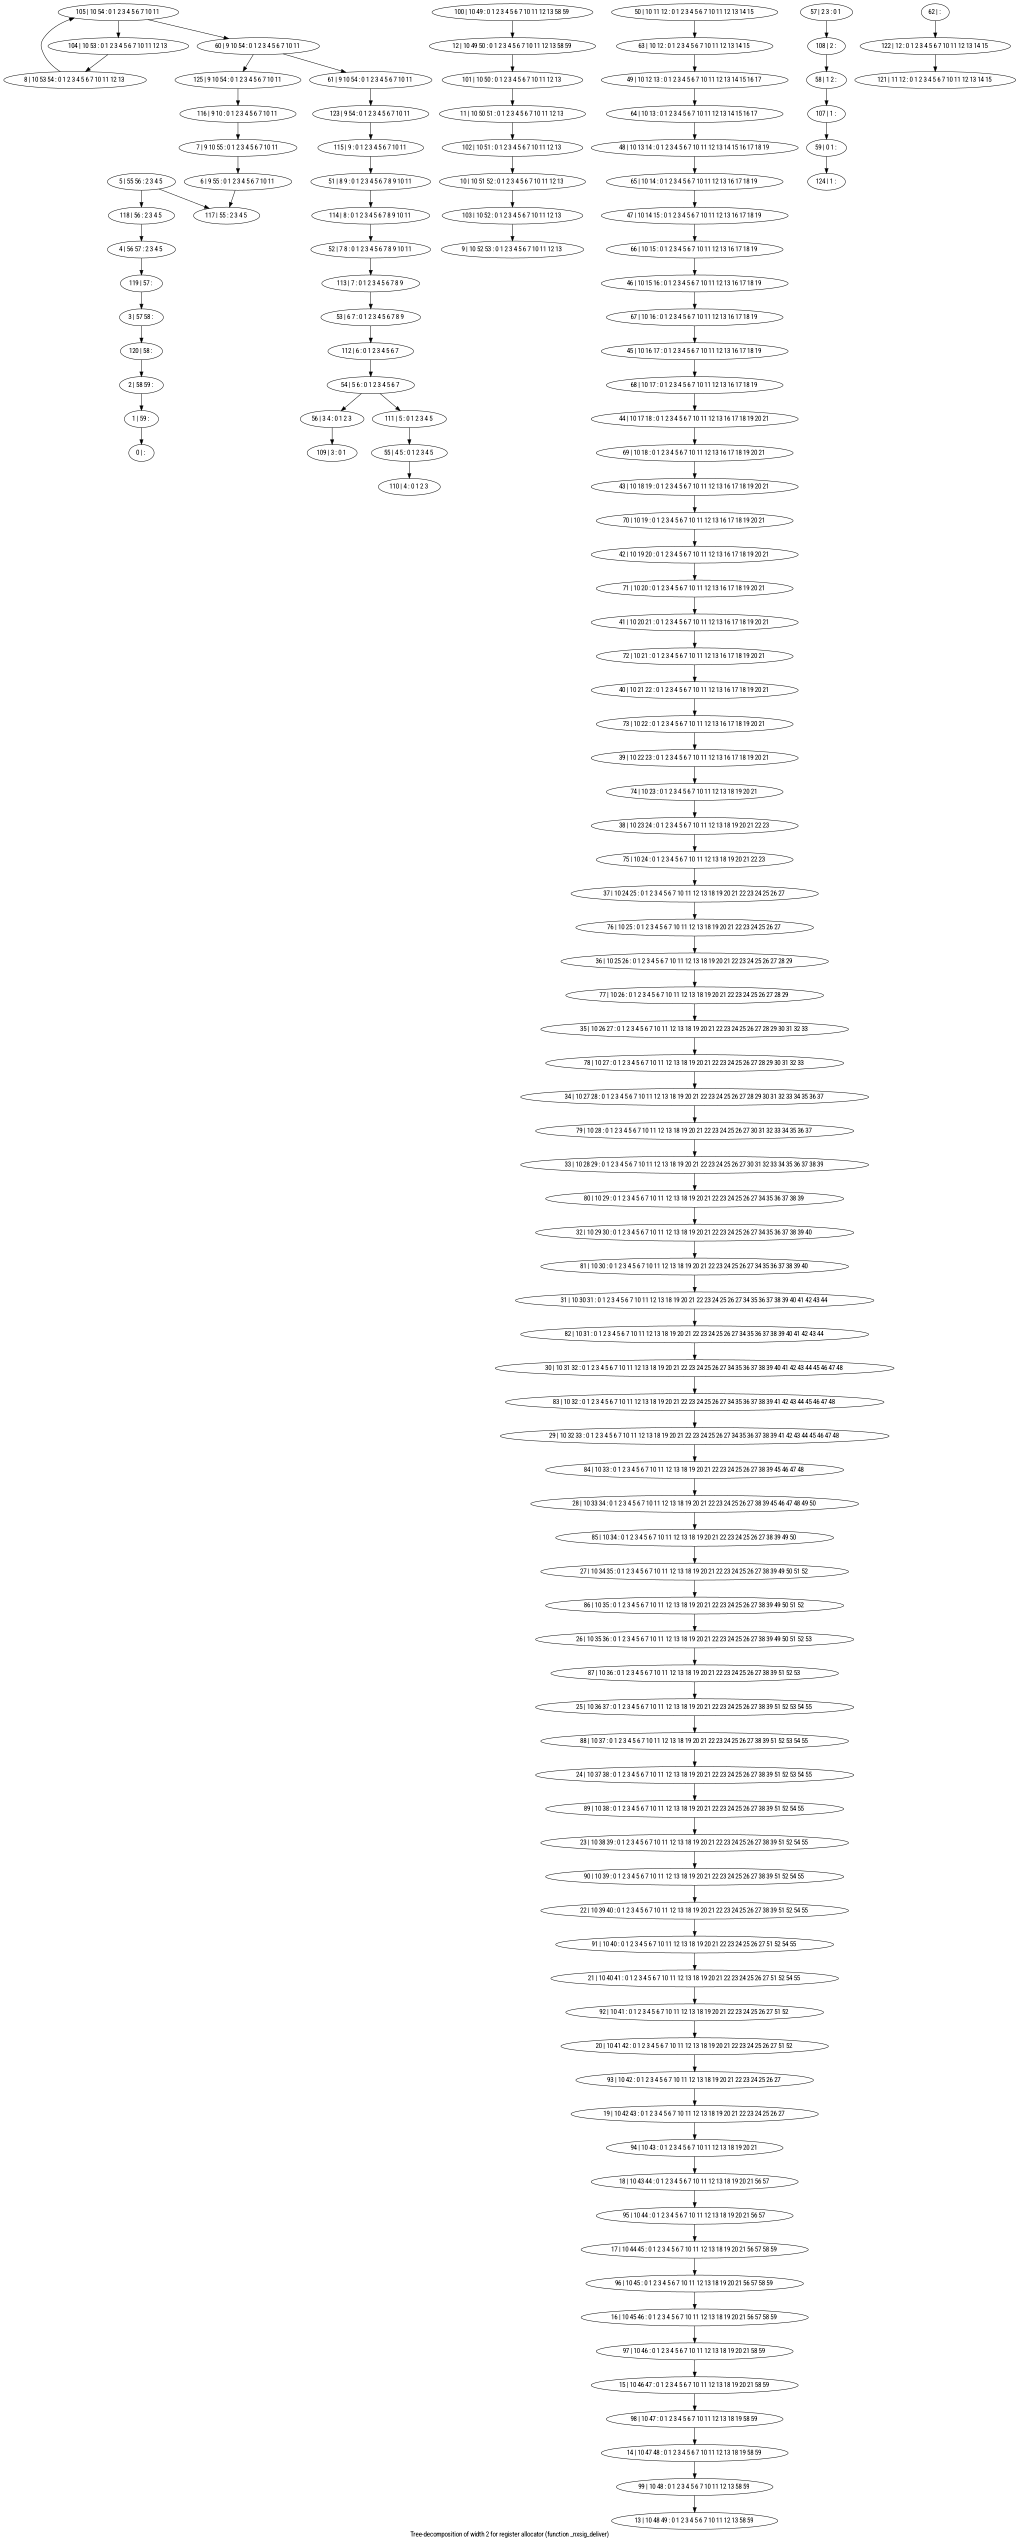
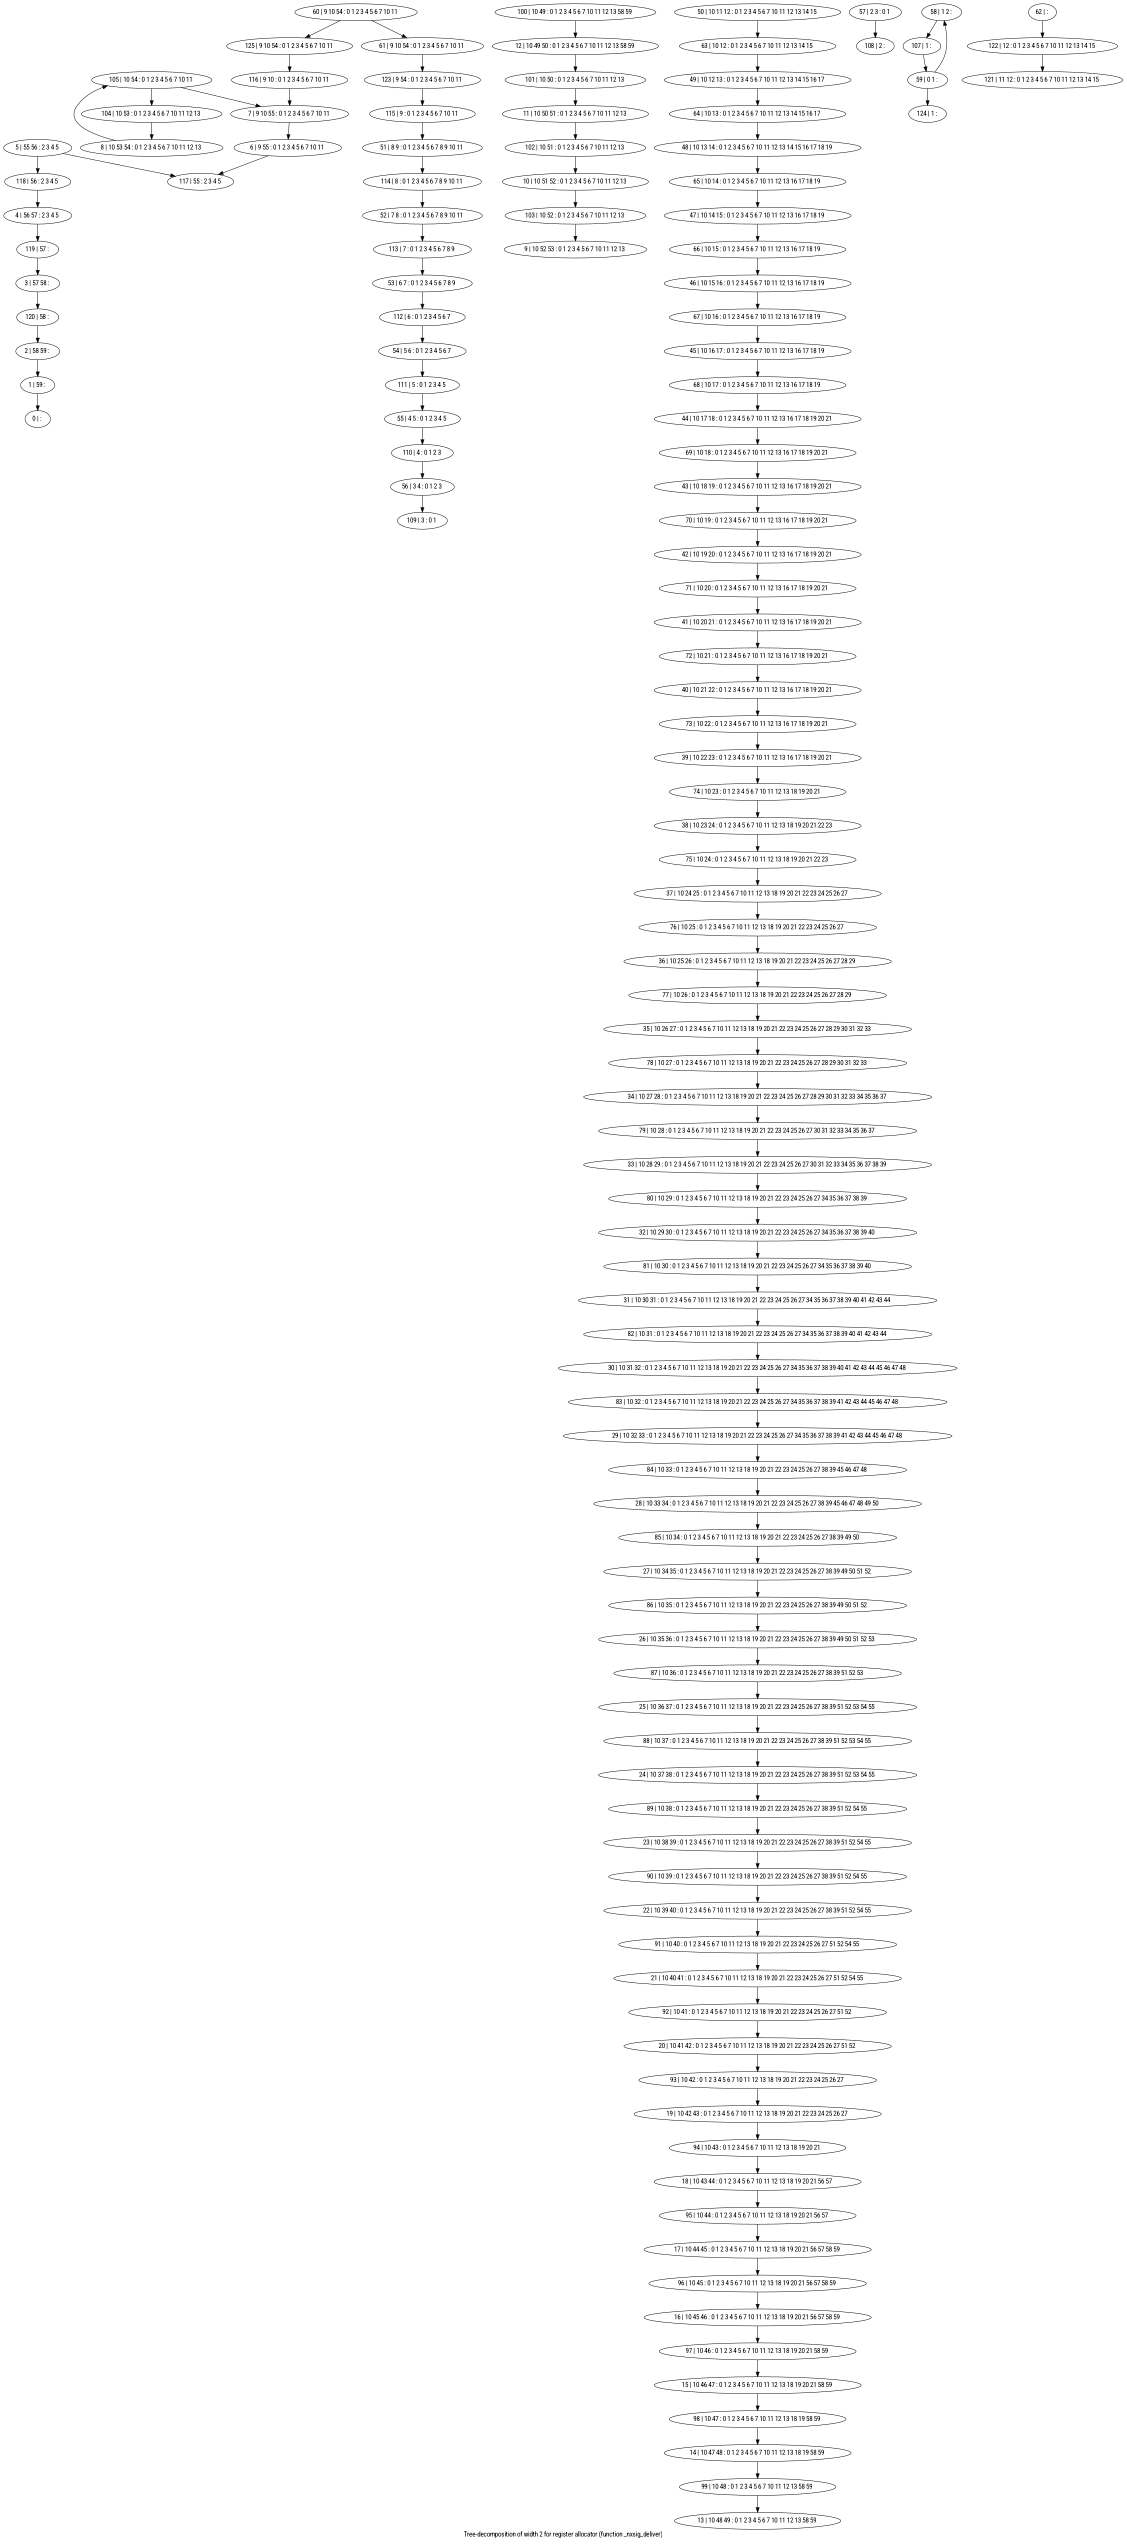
(186, 29) -> (218, 96)
(827, 61) -> (946, 50)
(353, 401) -> (422, 468)
